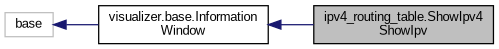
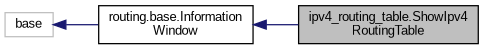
(183, 25) -> (176, 25)
(404, 25) -> (388, 25)
